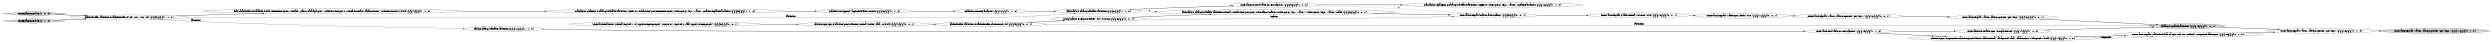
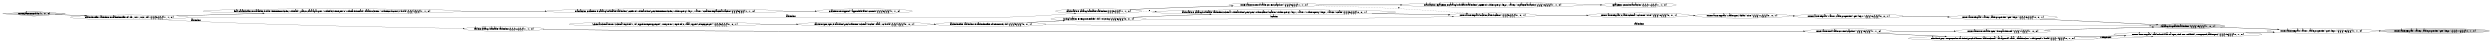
none -> (1639, 5)
(991, 11) -> none
(34, 21) -> none
